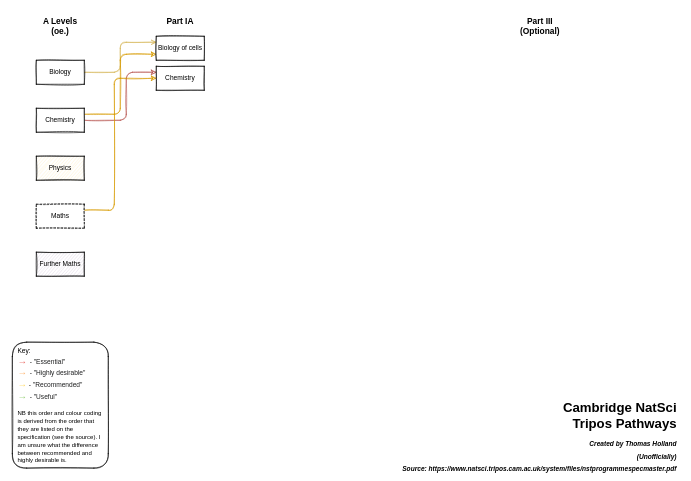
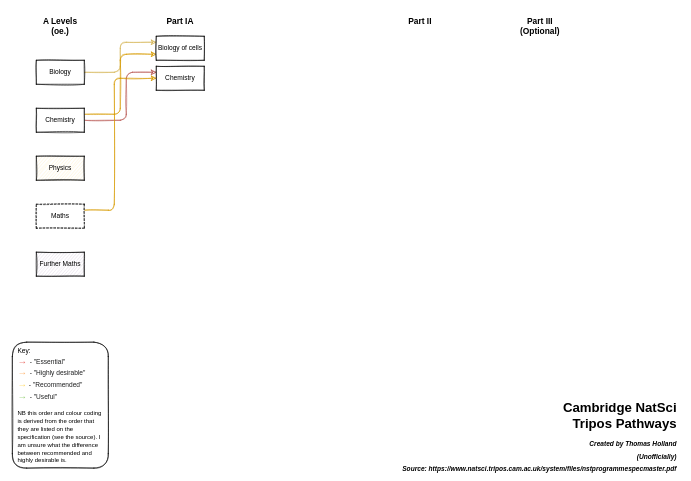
none -> (420, 21)
(151, 42) -> (150, 42)
